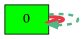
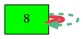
(27, 20) -> (27, 20)
